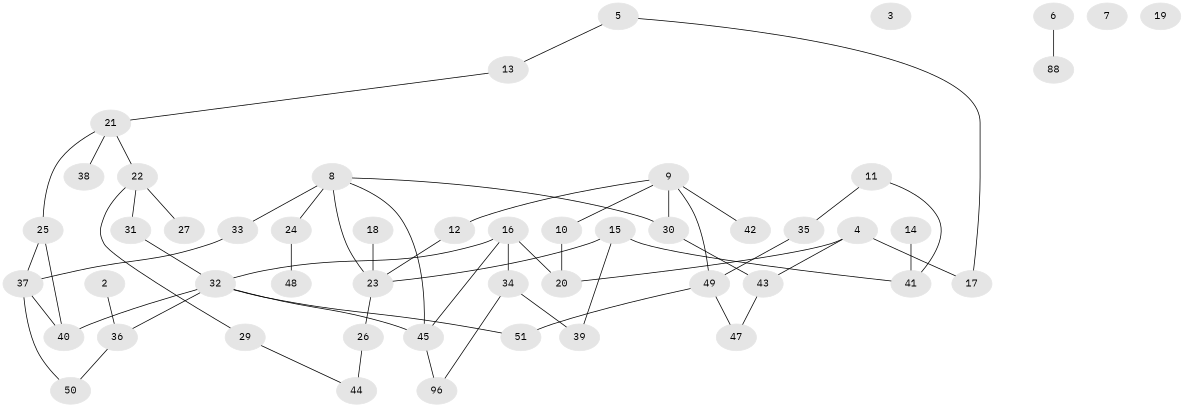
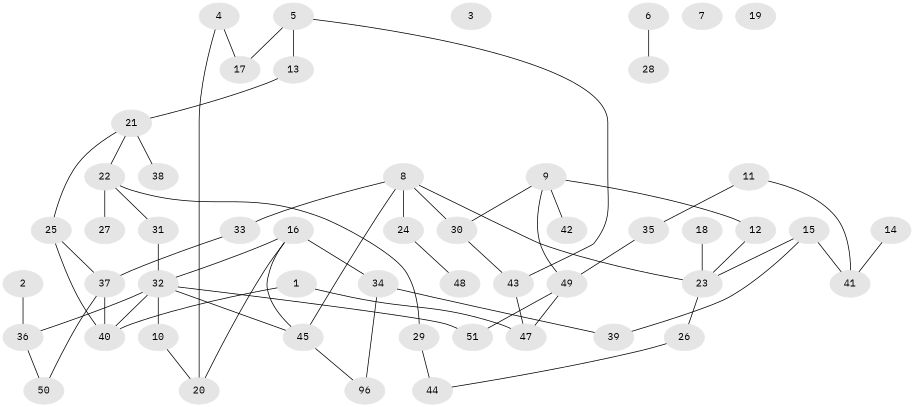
(1054, 70) -> (649, 70)
(615, 204) -> (158, 311)
(810, 257) -> (565, 79)
none -> (296, 284)
